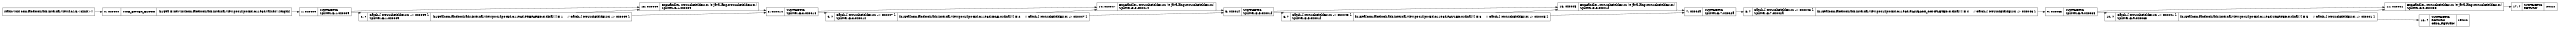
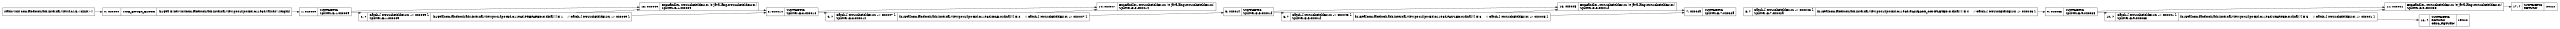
(1219, 10) -> none
(1739, 12) -> none
